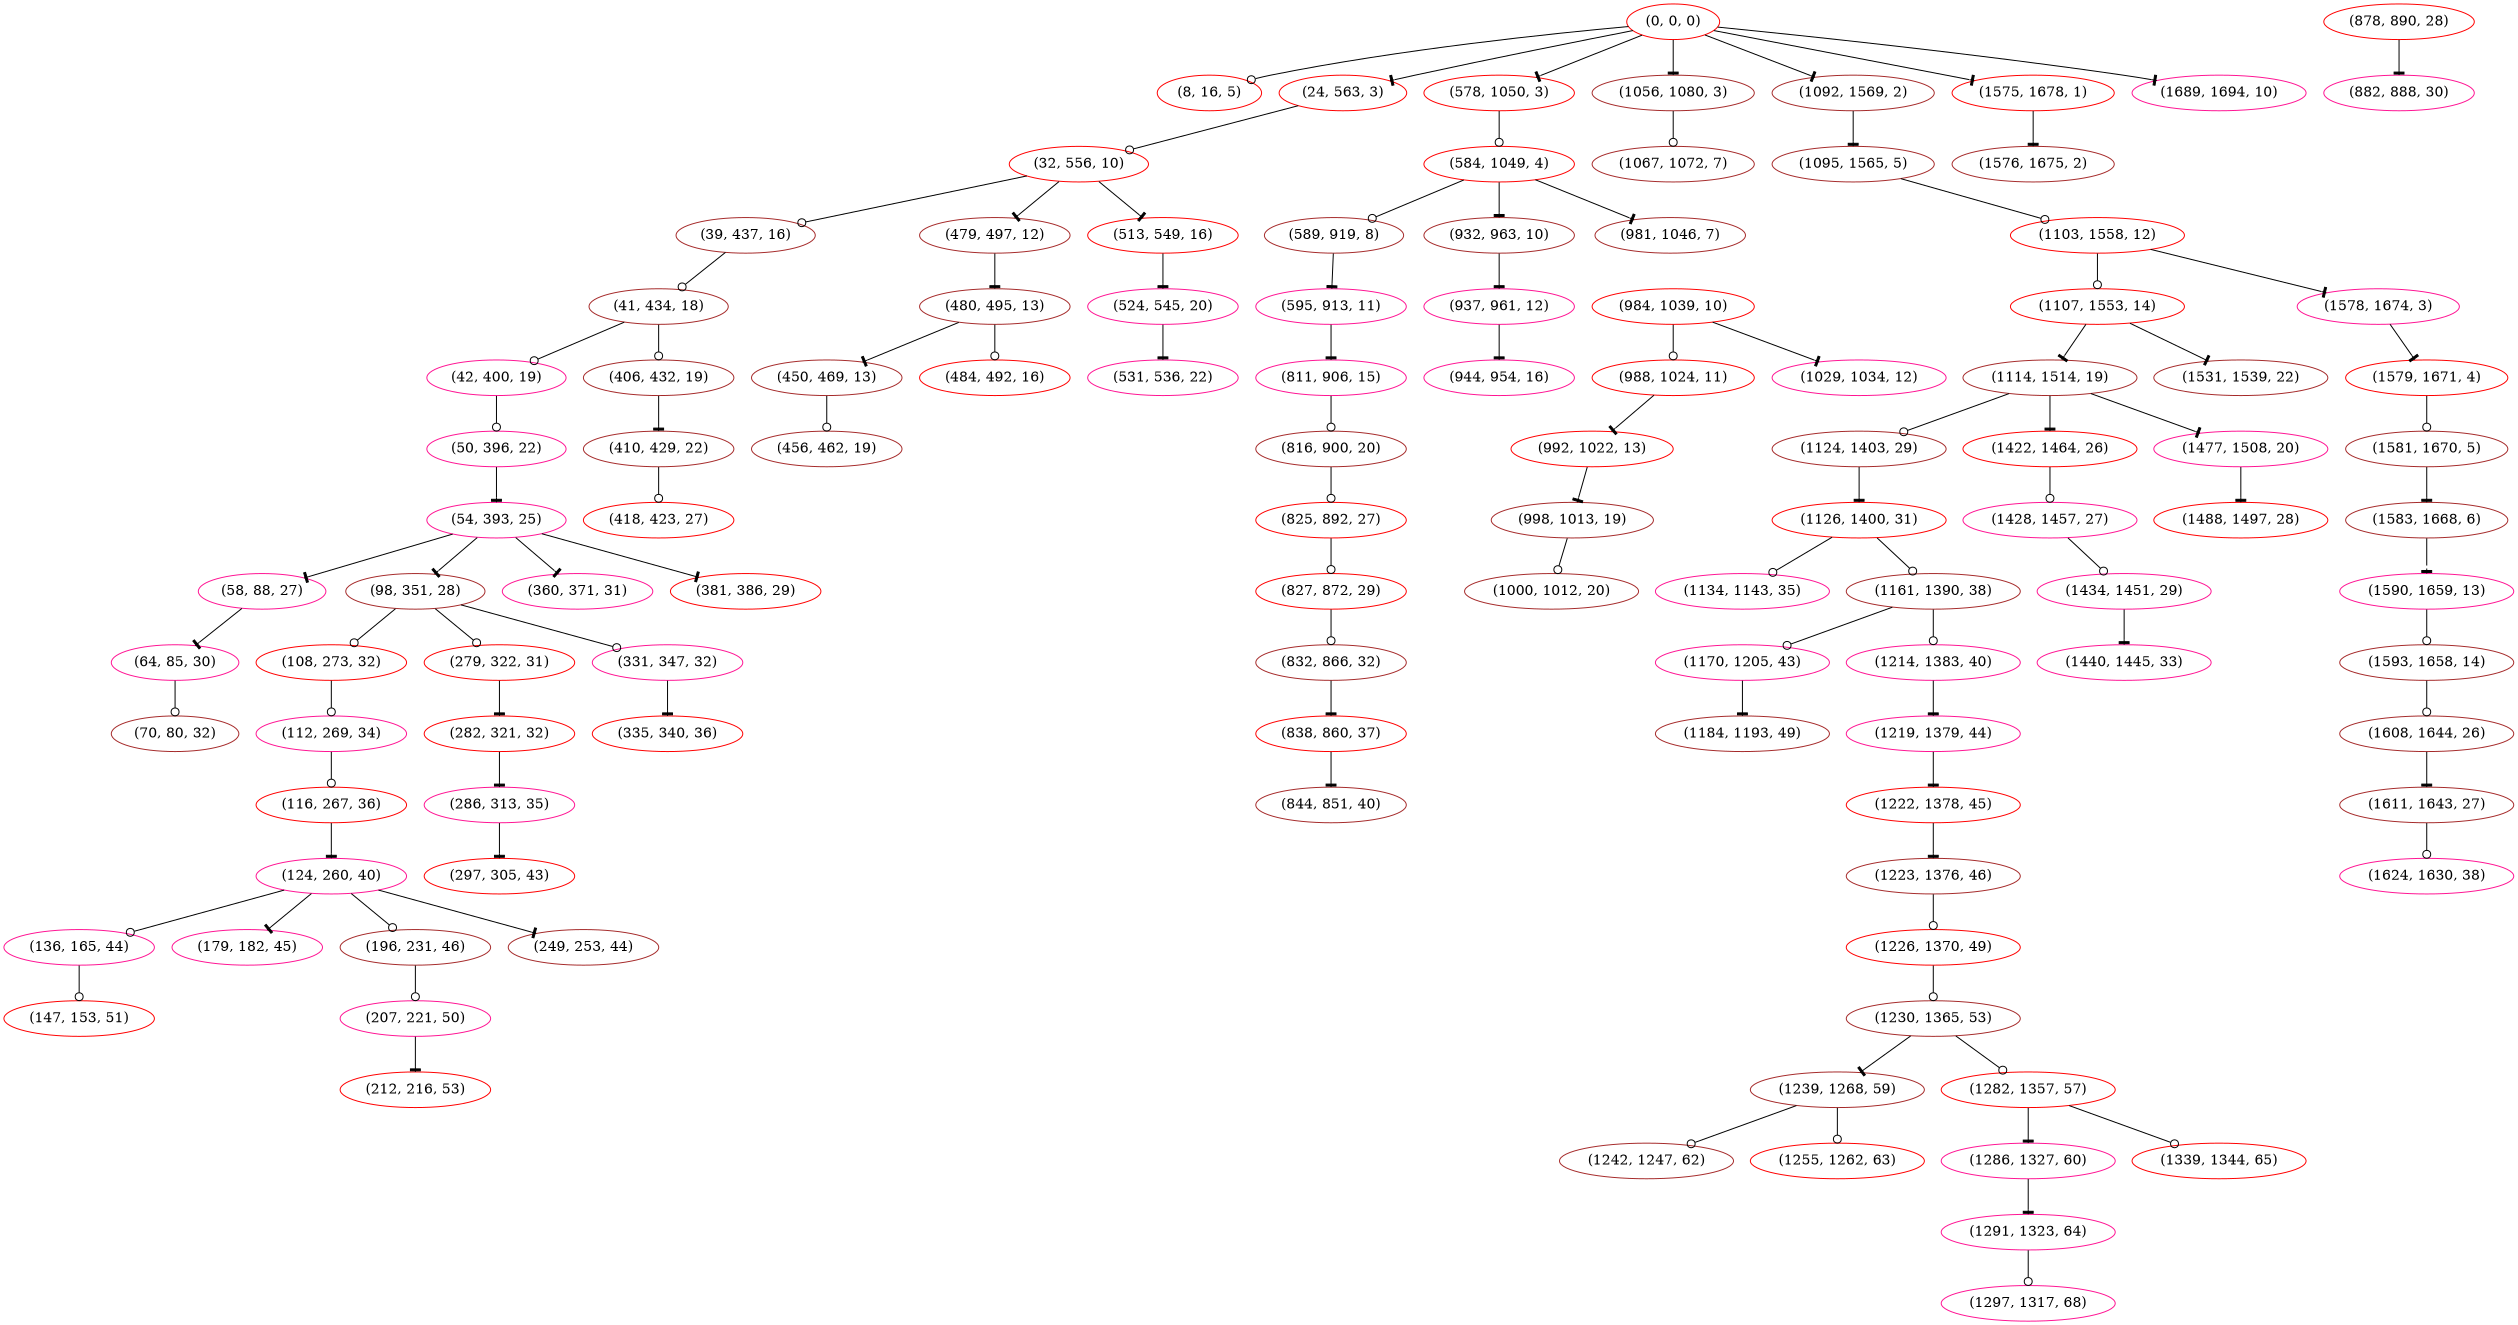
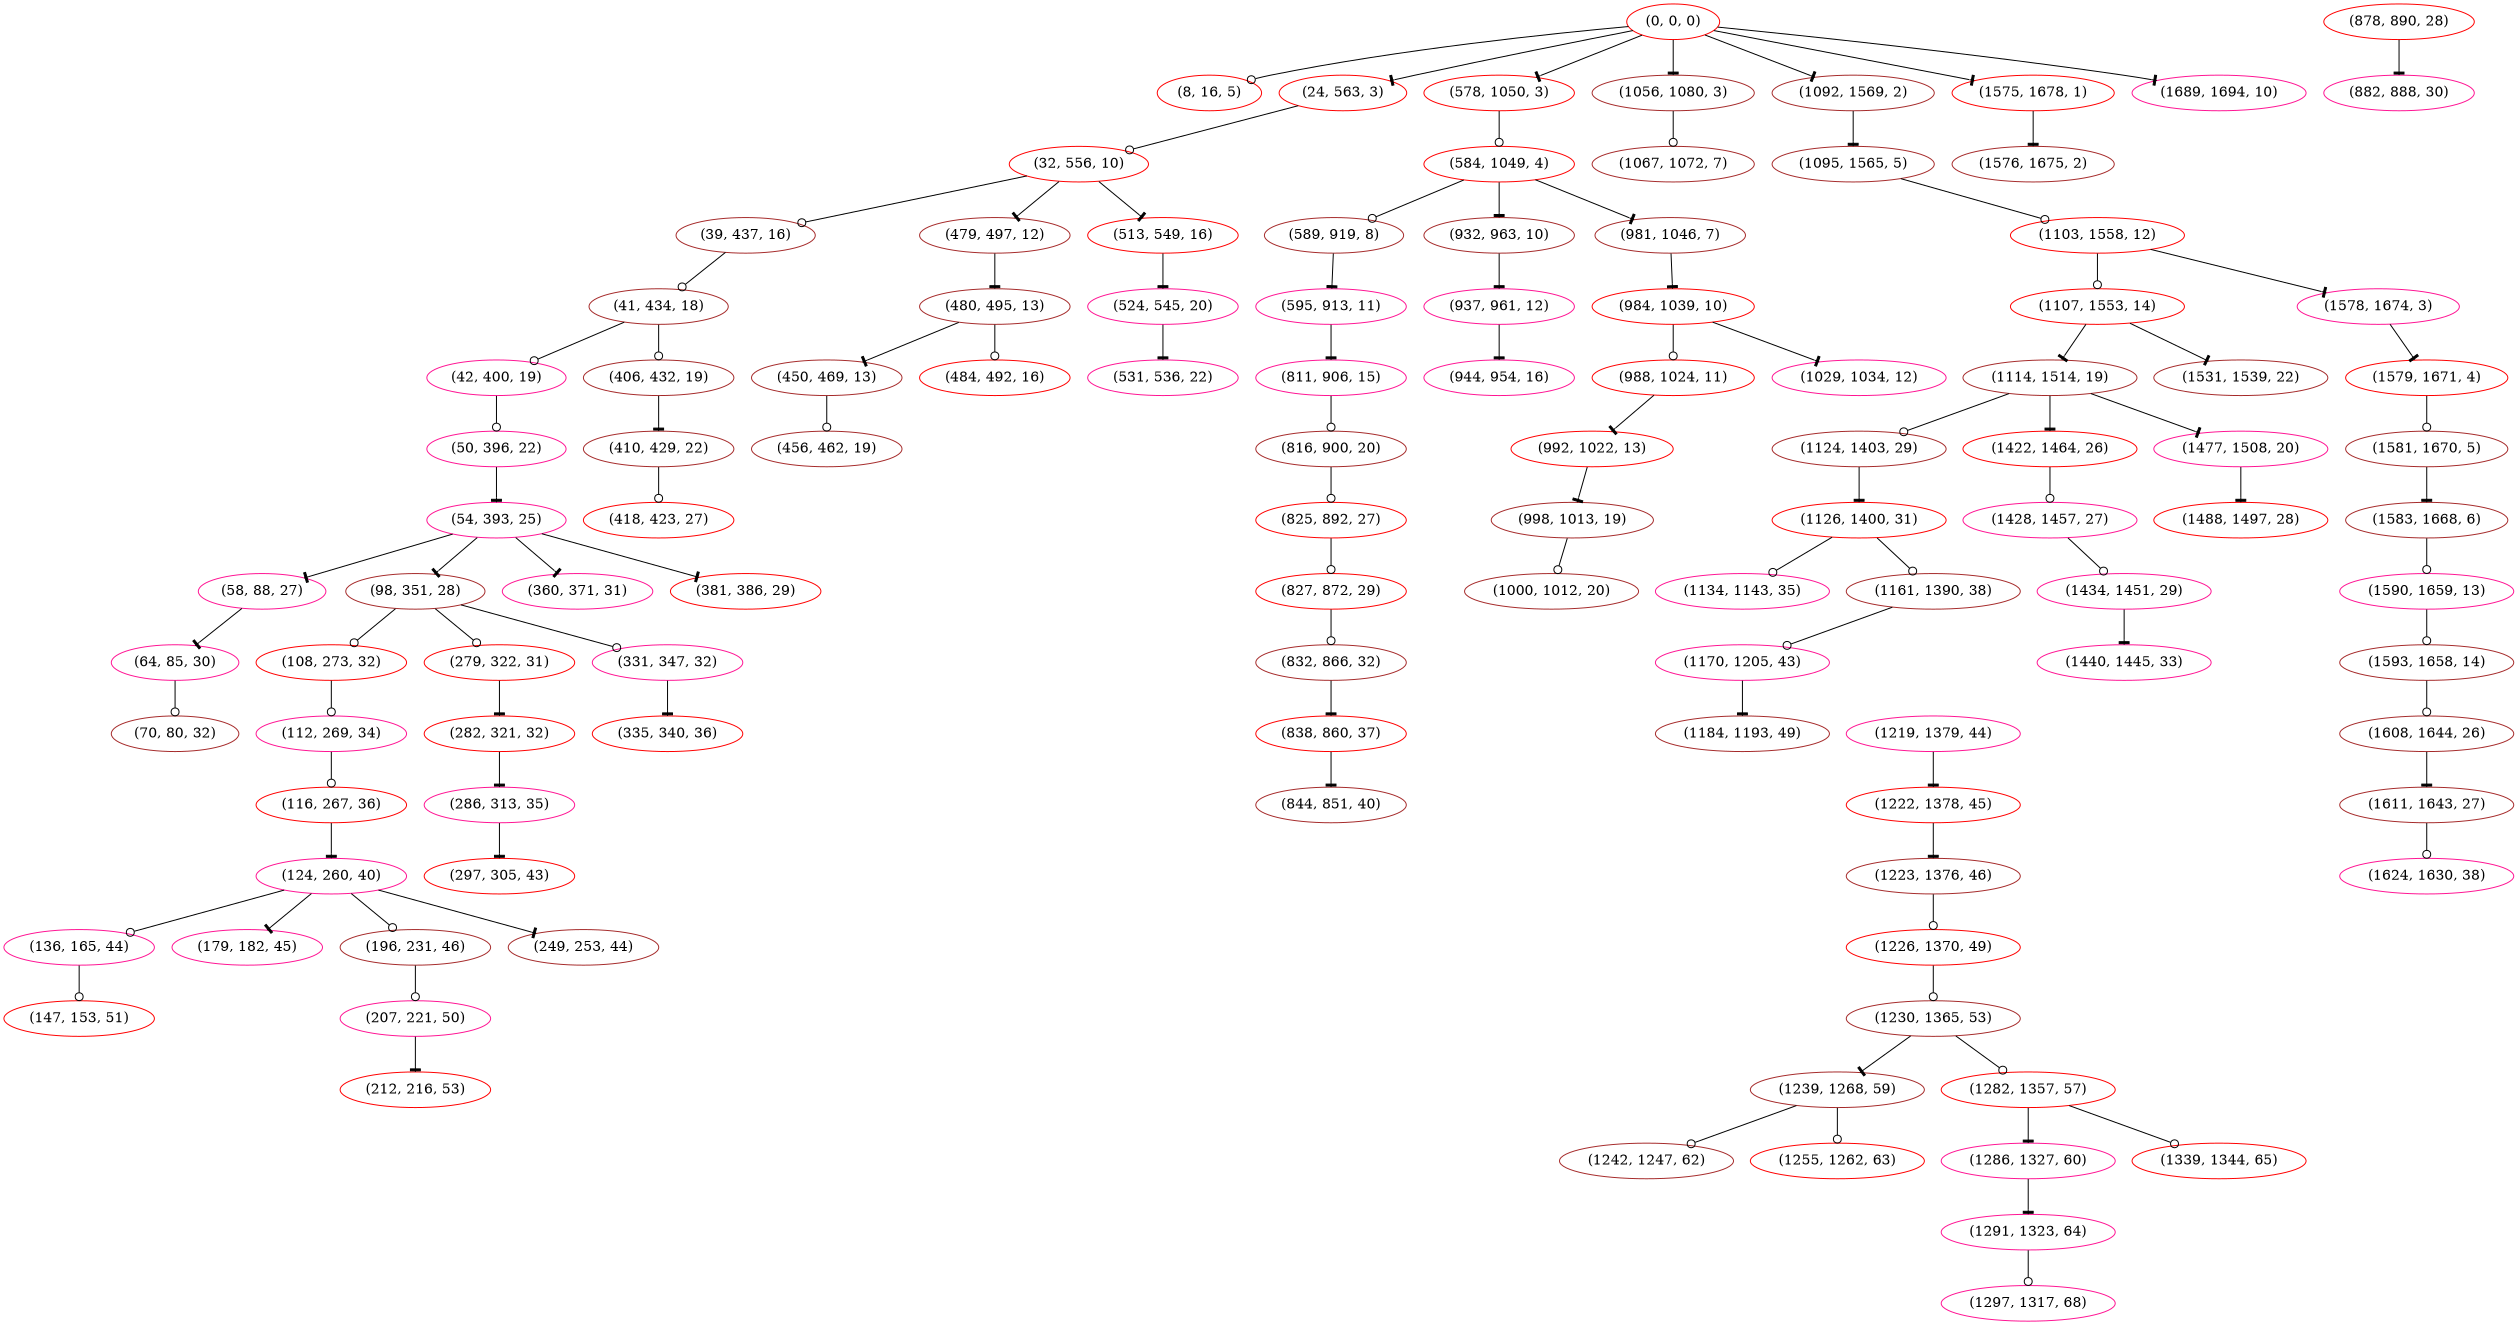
none -> (1672, 269)
(2427, 552) -> (2427, 552)
(1933, 663) -> none
